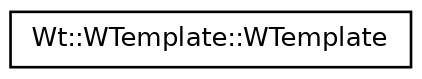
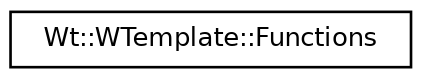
(211, 40) -> (211, 40)
